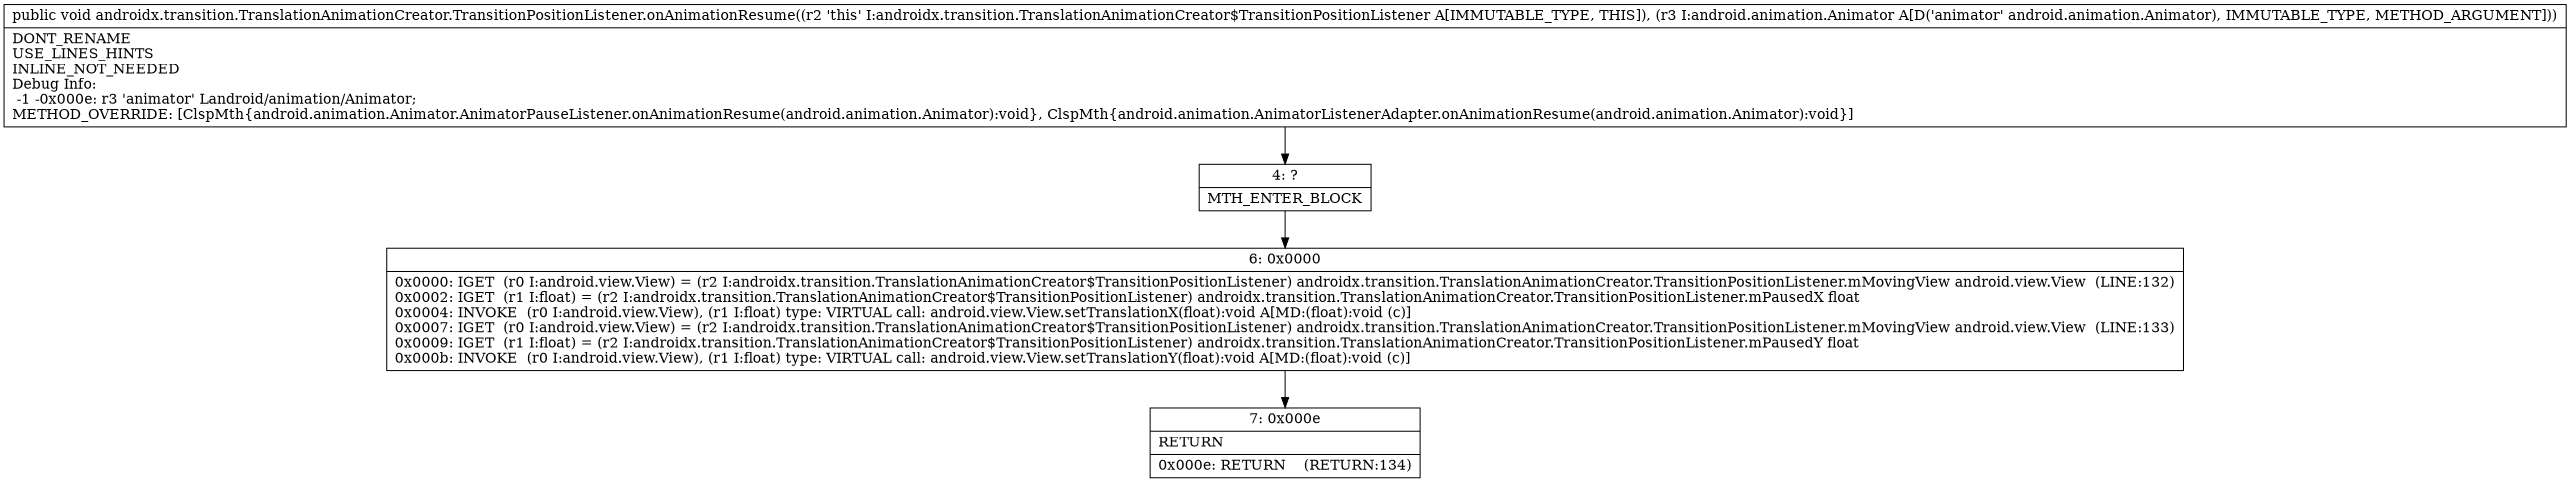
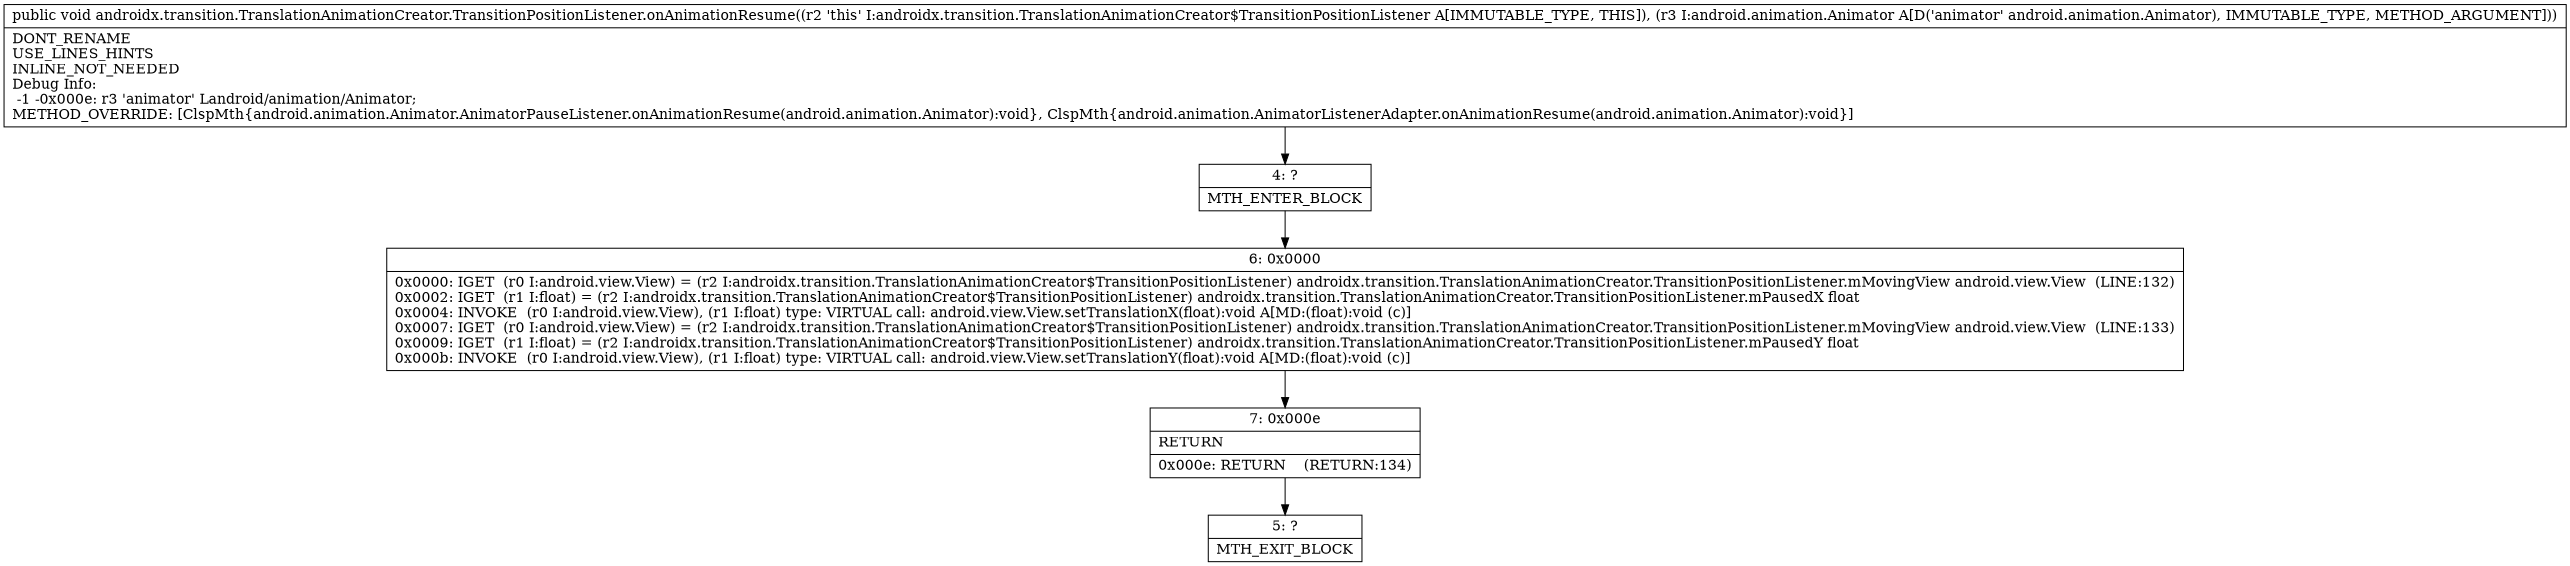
none -> (1285, 538)
